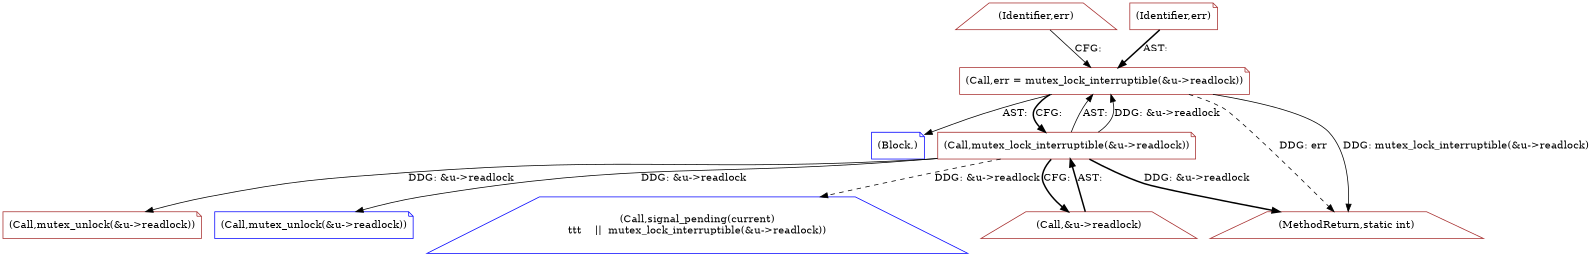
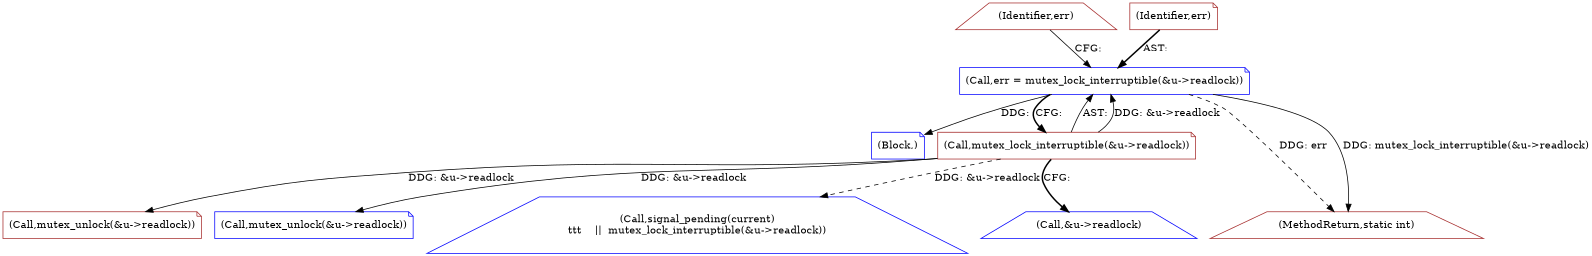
(1105, 81) -> (1105, 81)
(1017, 113) -> (1017, 113)
(1079, 189) -> none
(1179, 192) -> none
(1089, 225) -> (1089, 225)
